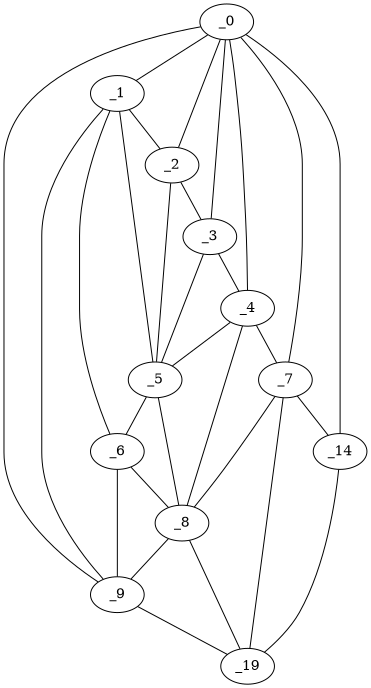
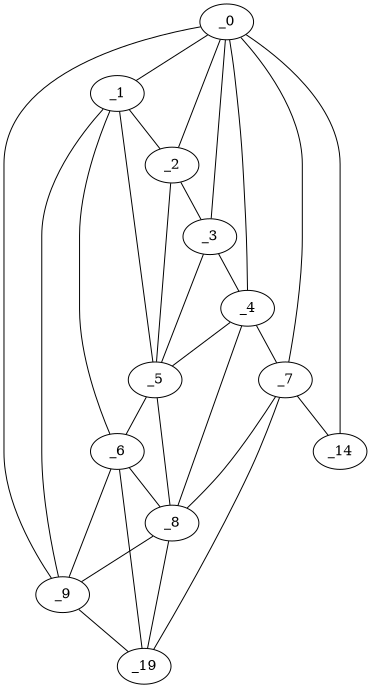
(318, 568) -> (131, 559)
